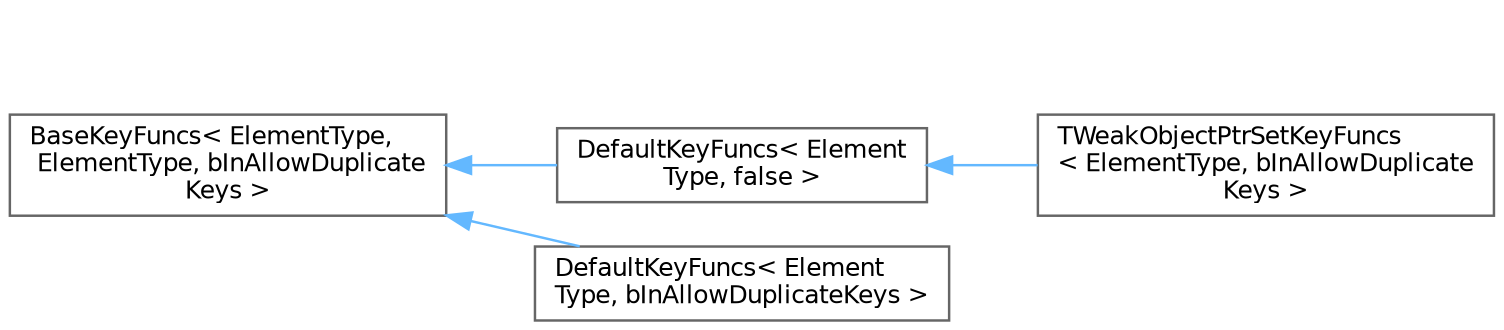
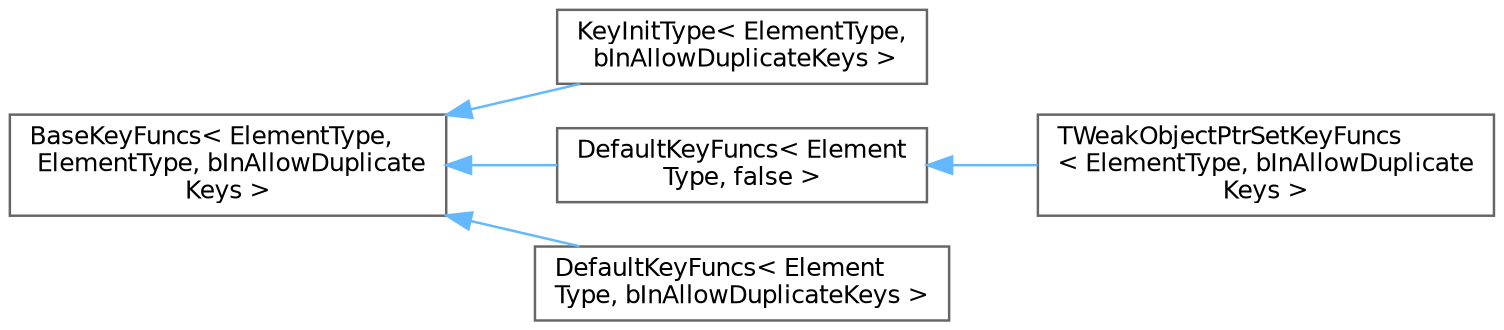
none -> (742, 47)
